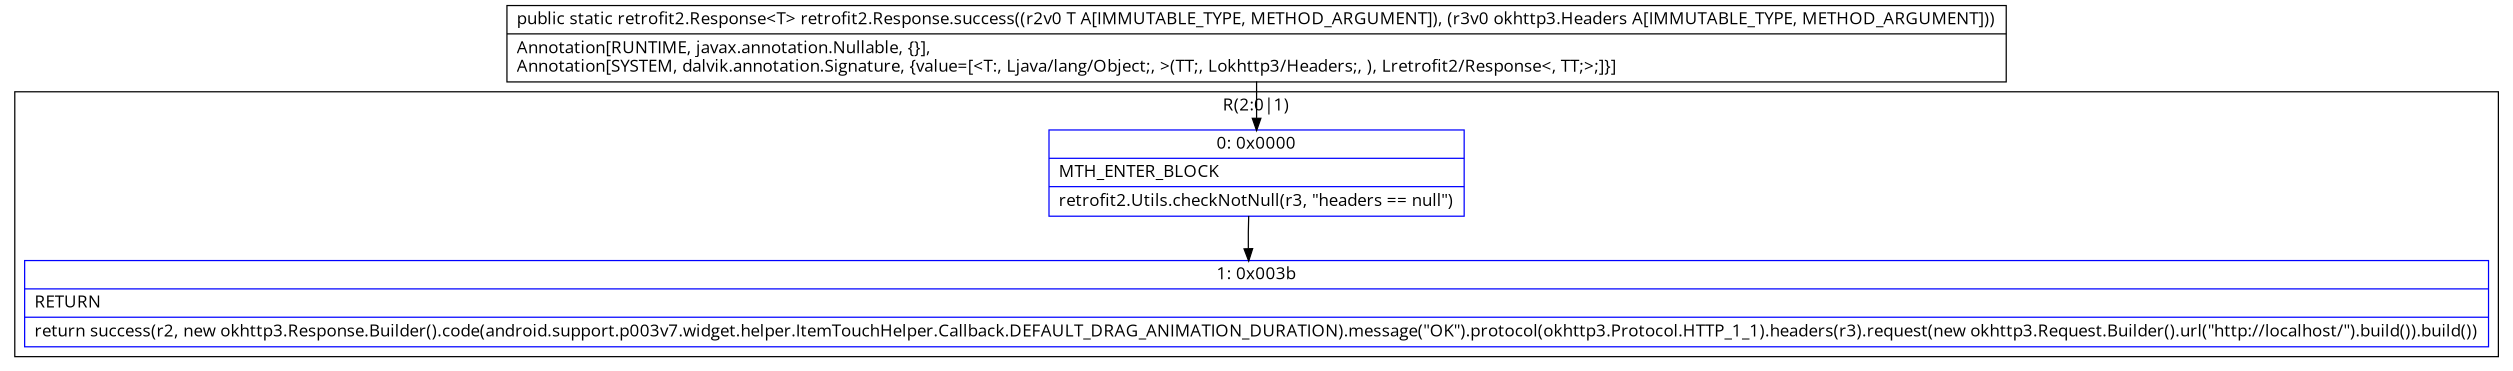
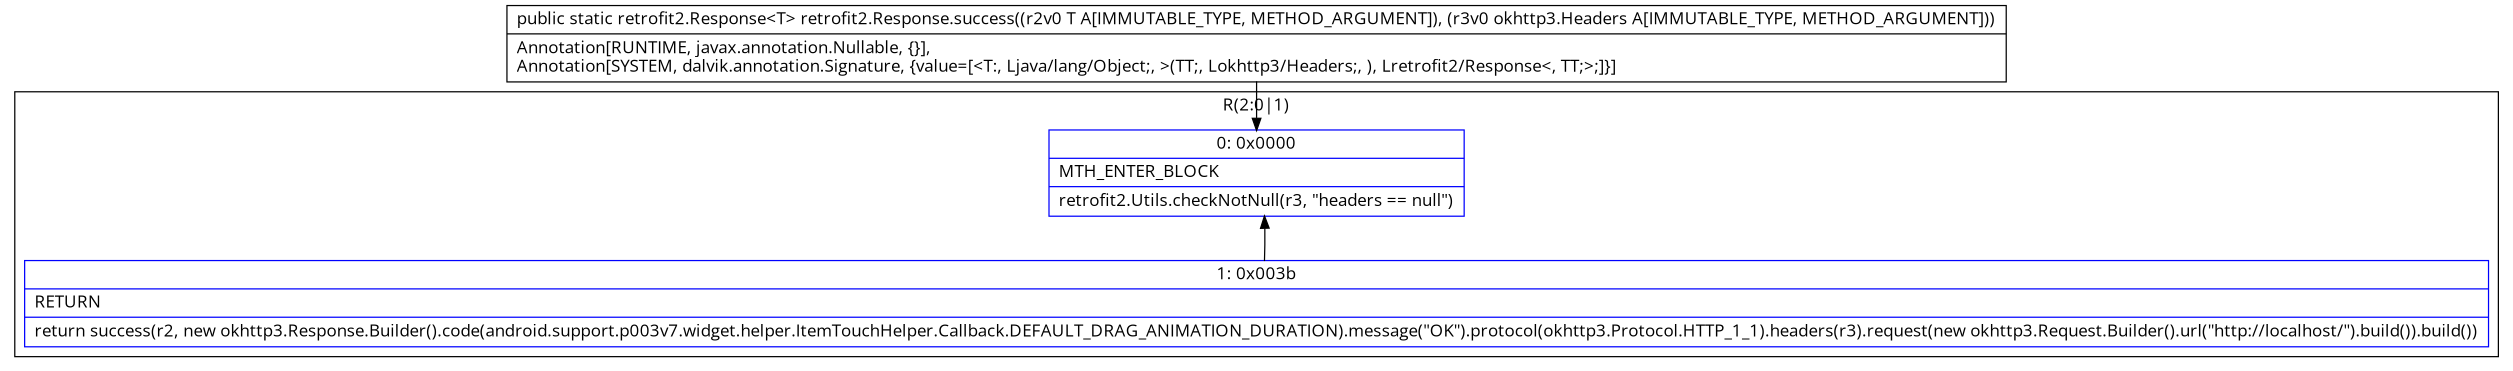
(1248, 232) -> (1265, 245)
